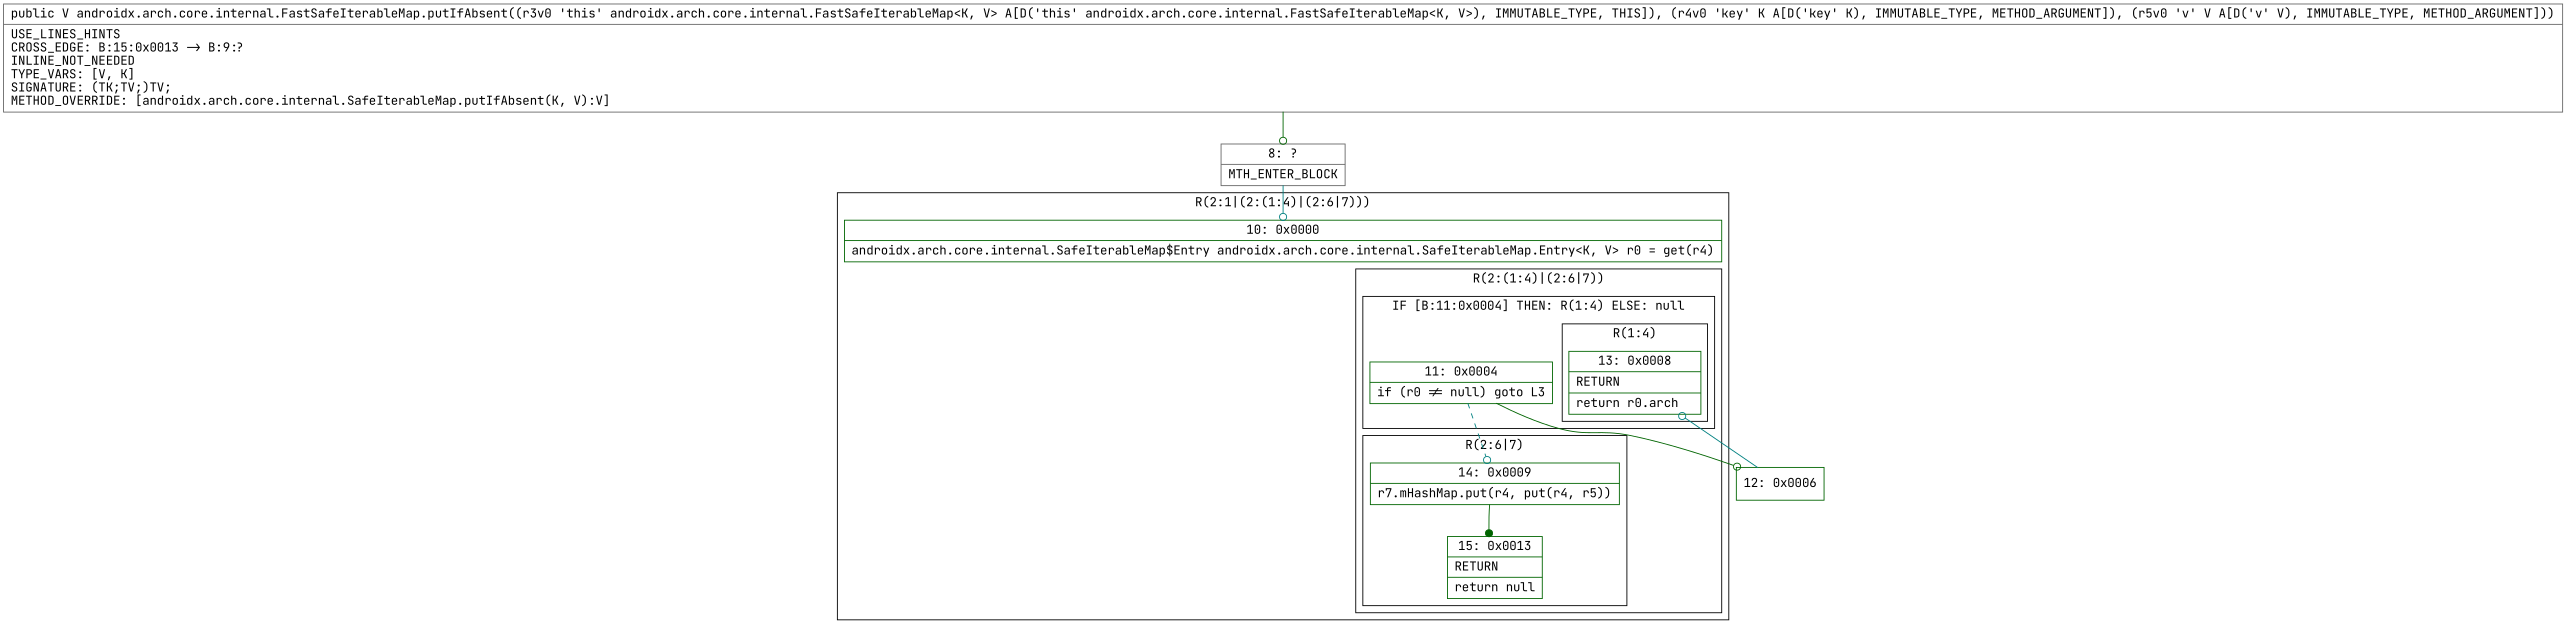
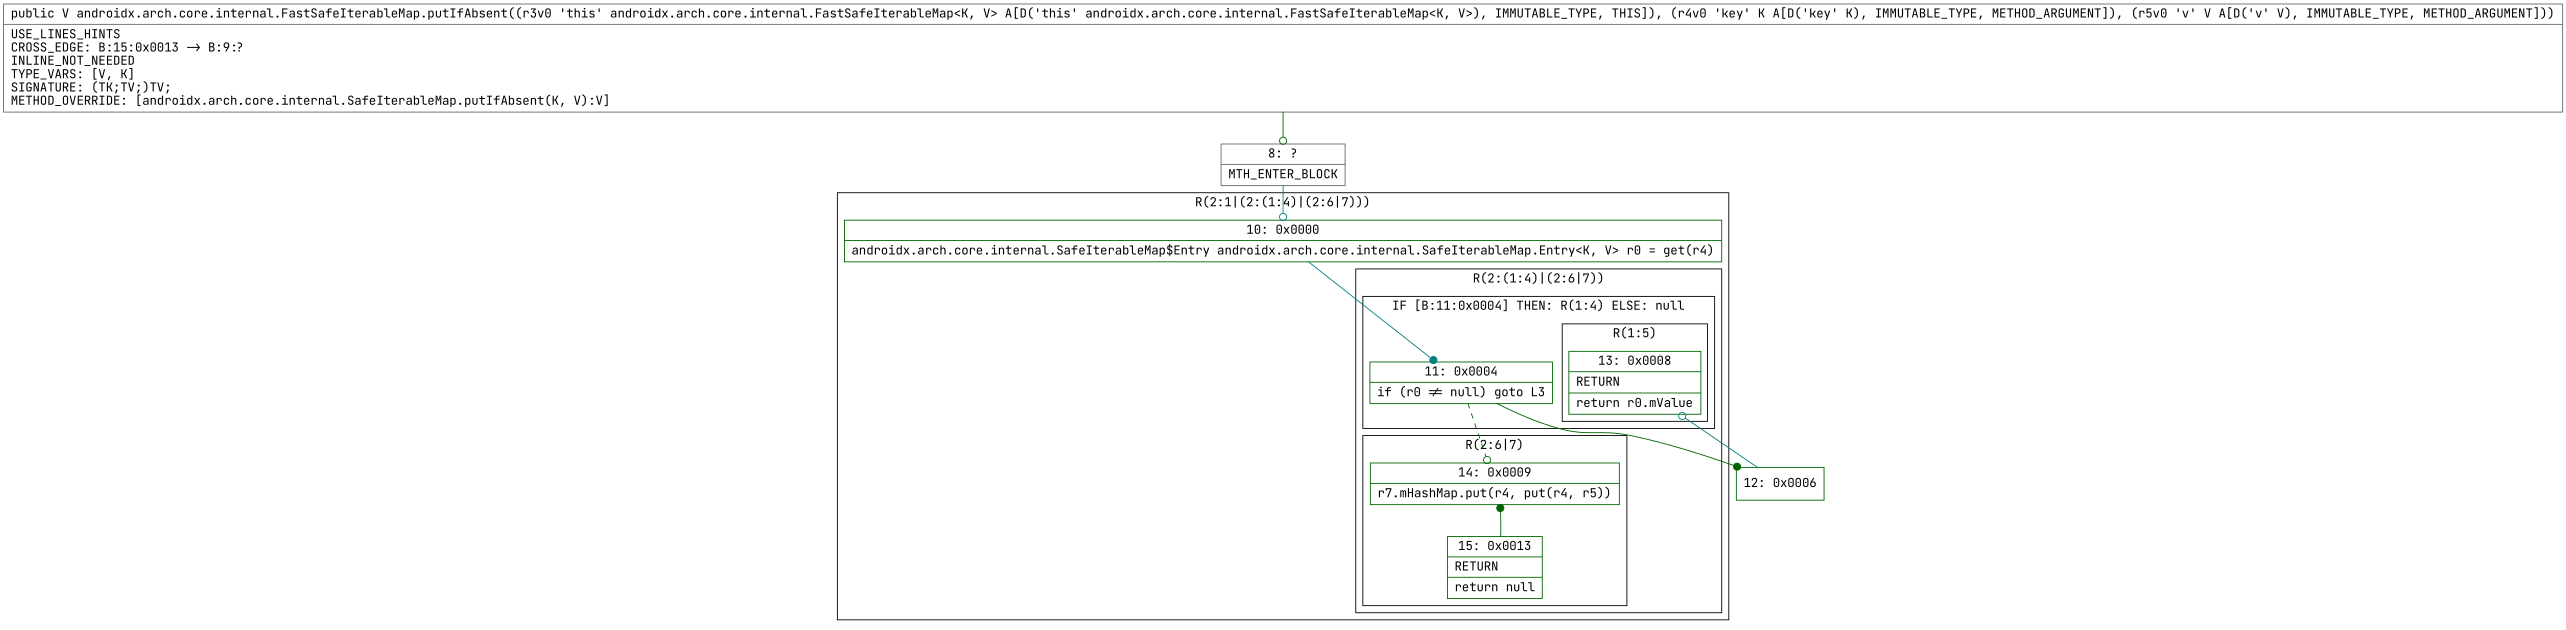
none -> (1369, 310)
(1635, 334) -> (1635, 334)
(1627, 403) -> (1635, 403)
(1474, 422) -> (1474, 422)
(1633, 436) -> (1633, 436)
(1489, 517) -> (1501, 524)
